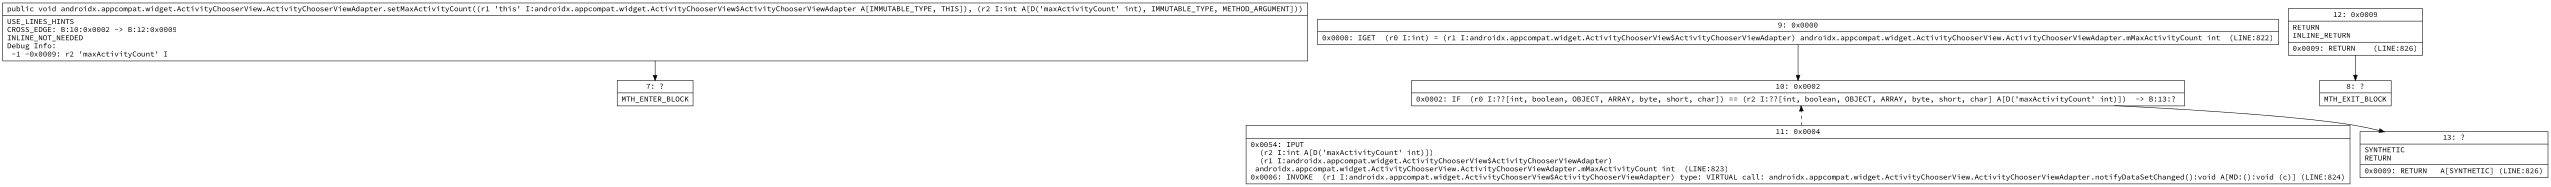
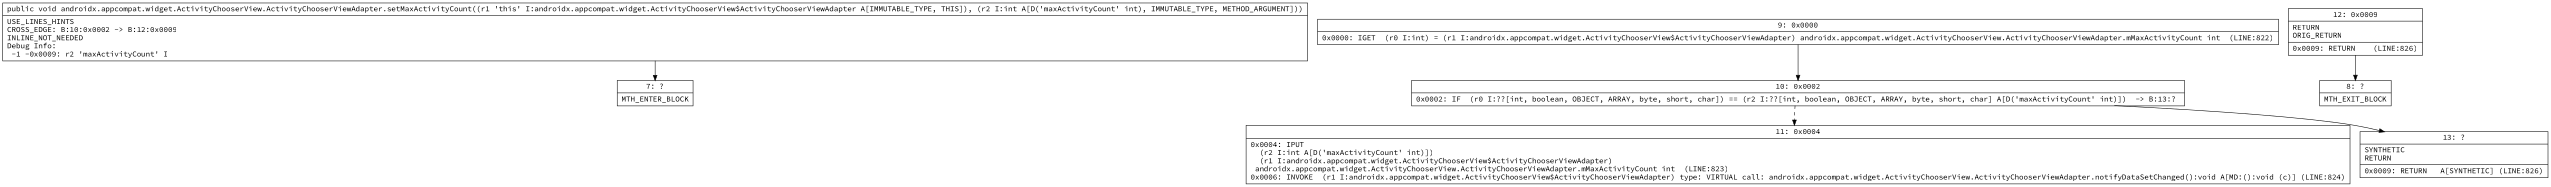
(2322, 35) -> (2317, 35)
(1802, 118) -> (1795, 113)
(1282, 145) -> (1282, 145)
